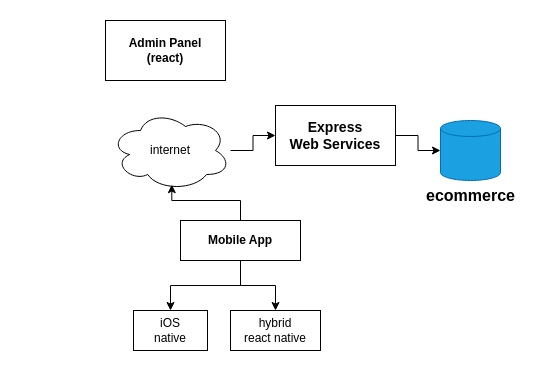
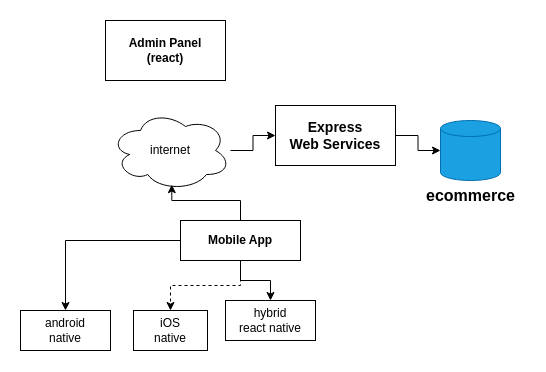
none -> (92, 241)
(196, 286) -> (196, 286)
none -> (66, 331)
(276, 331) -> (271, 321)
